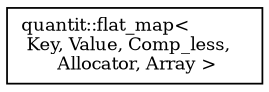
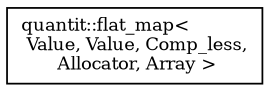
(135, 46) -> (135, 46)
